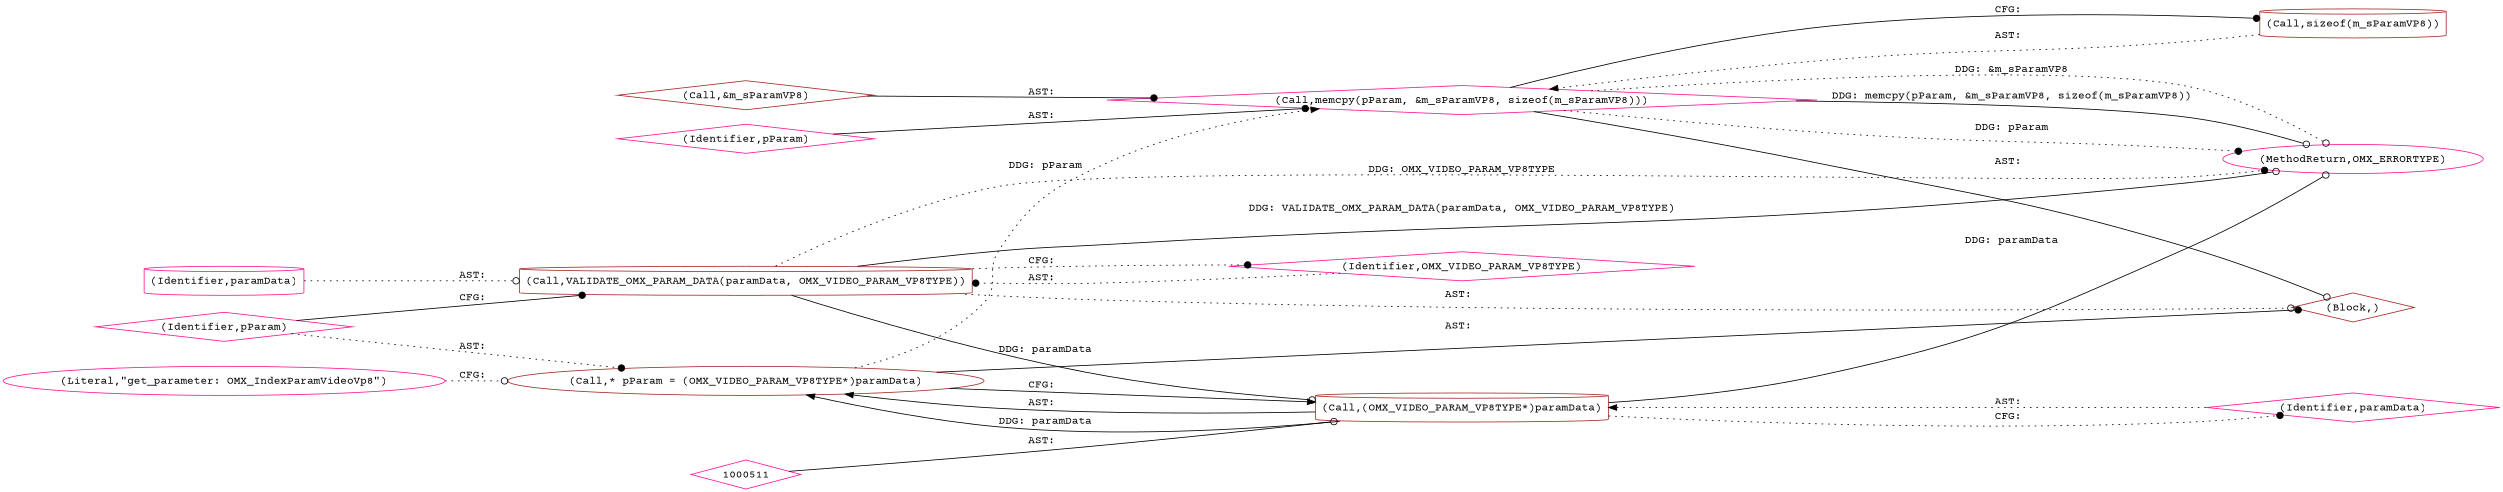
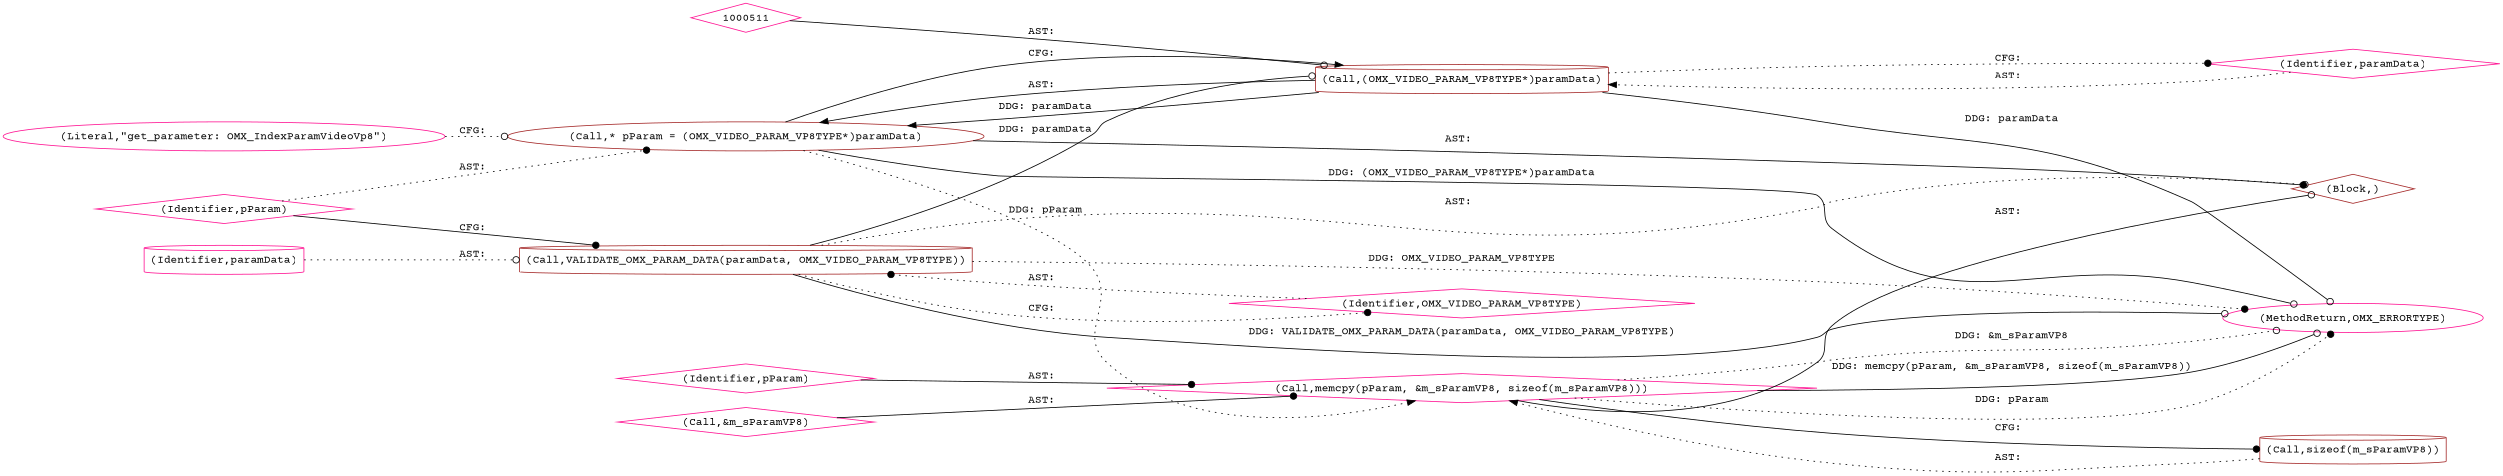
(746, 95) -> (746, 422)
none -> (1573, 185)
